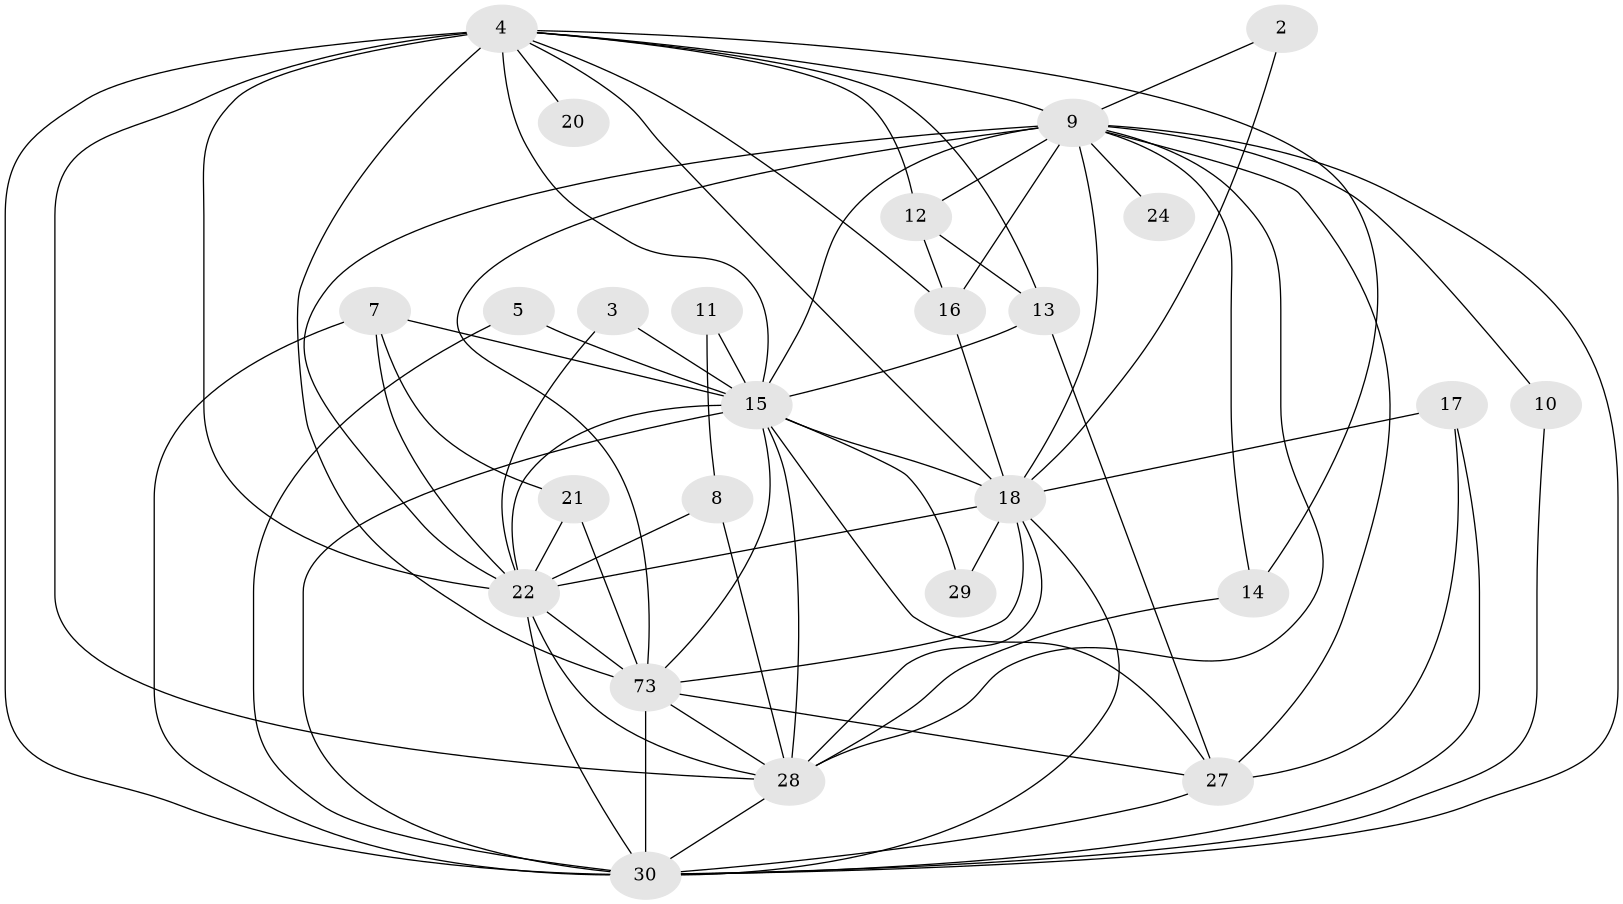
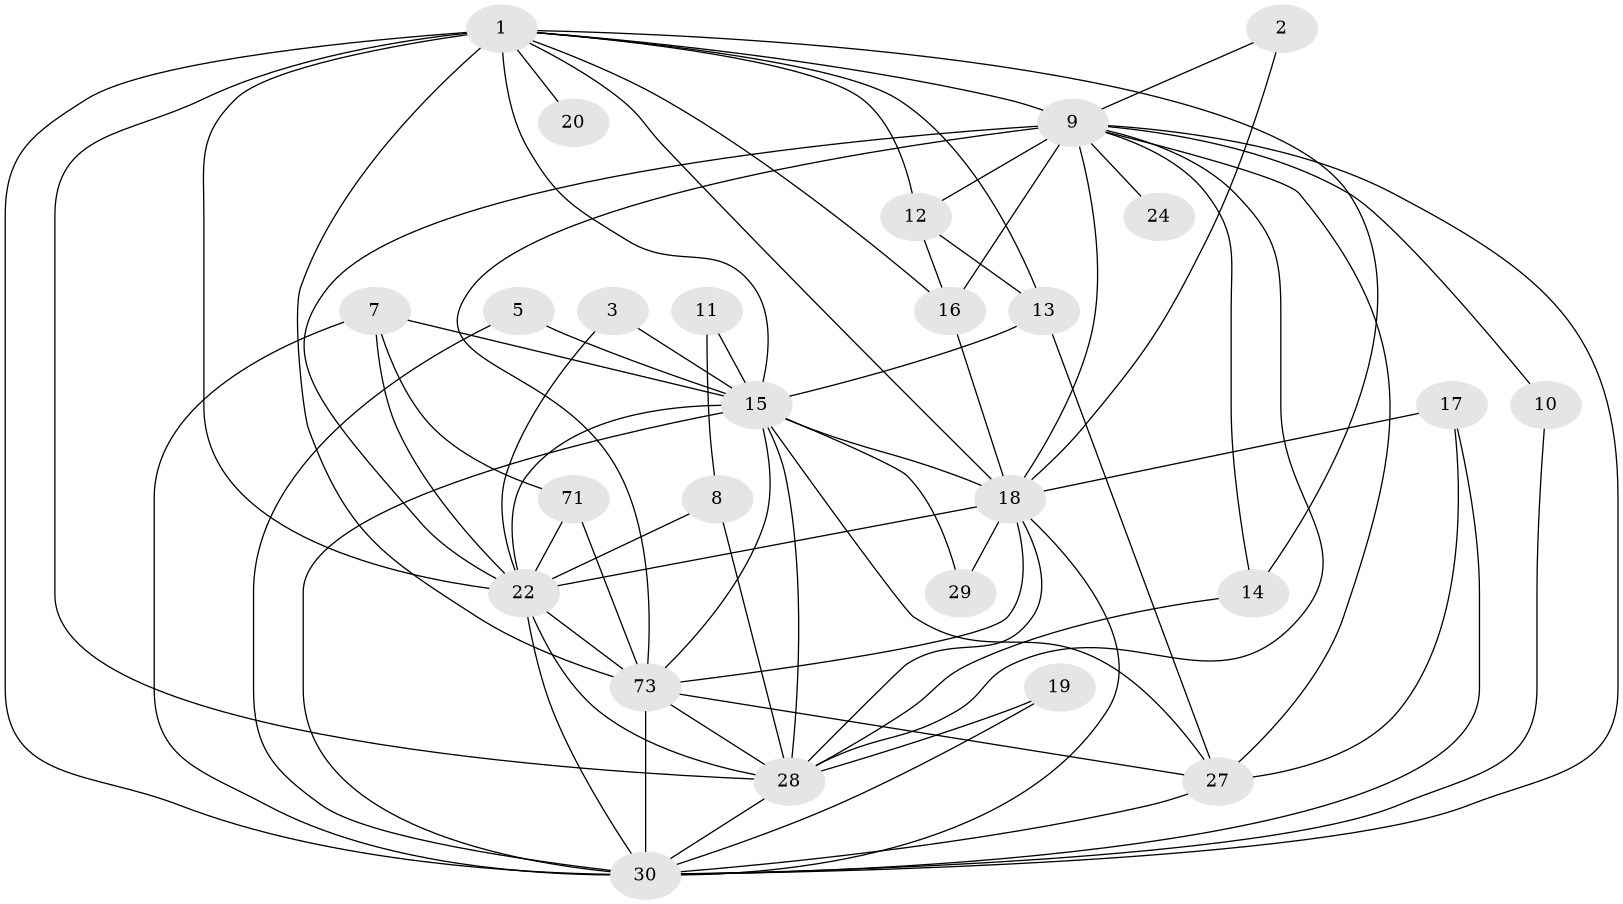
(502, 29) -> (502, 29)
(858, 205) -> none
(574, 499) -> (574, 499)
none -> (1060, 687)
